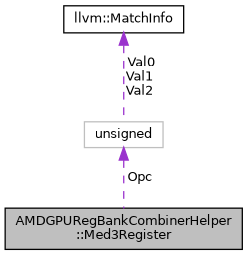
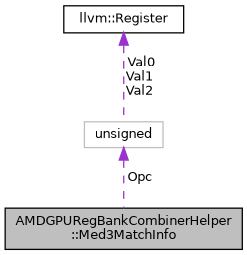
(124, 19) -> (124, 19)
(124, 229) -> (124, 229)
